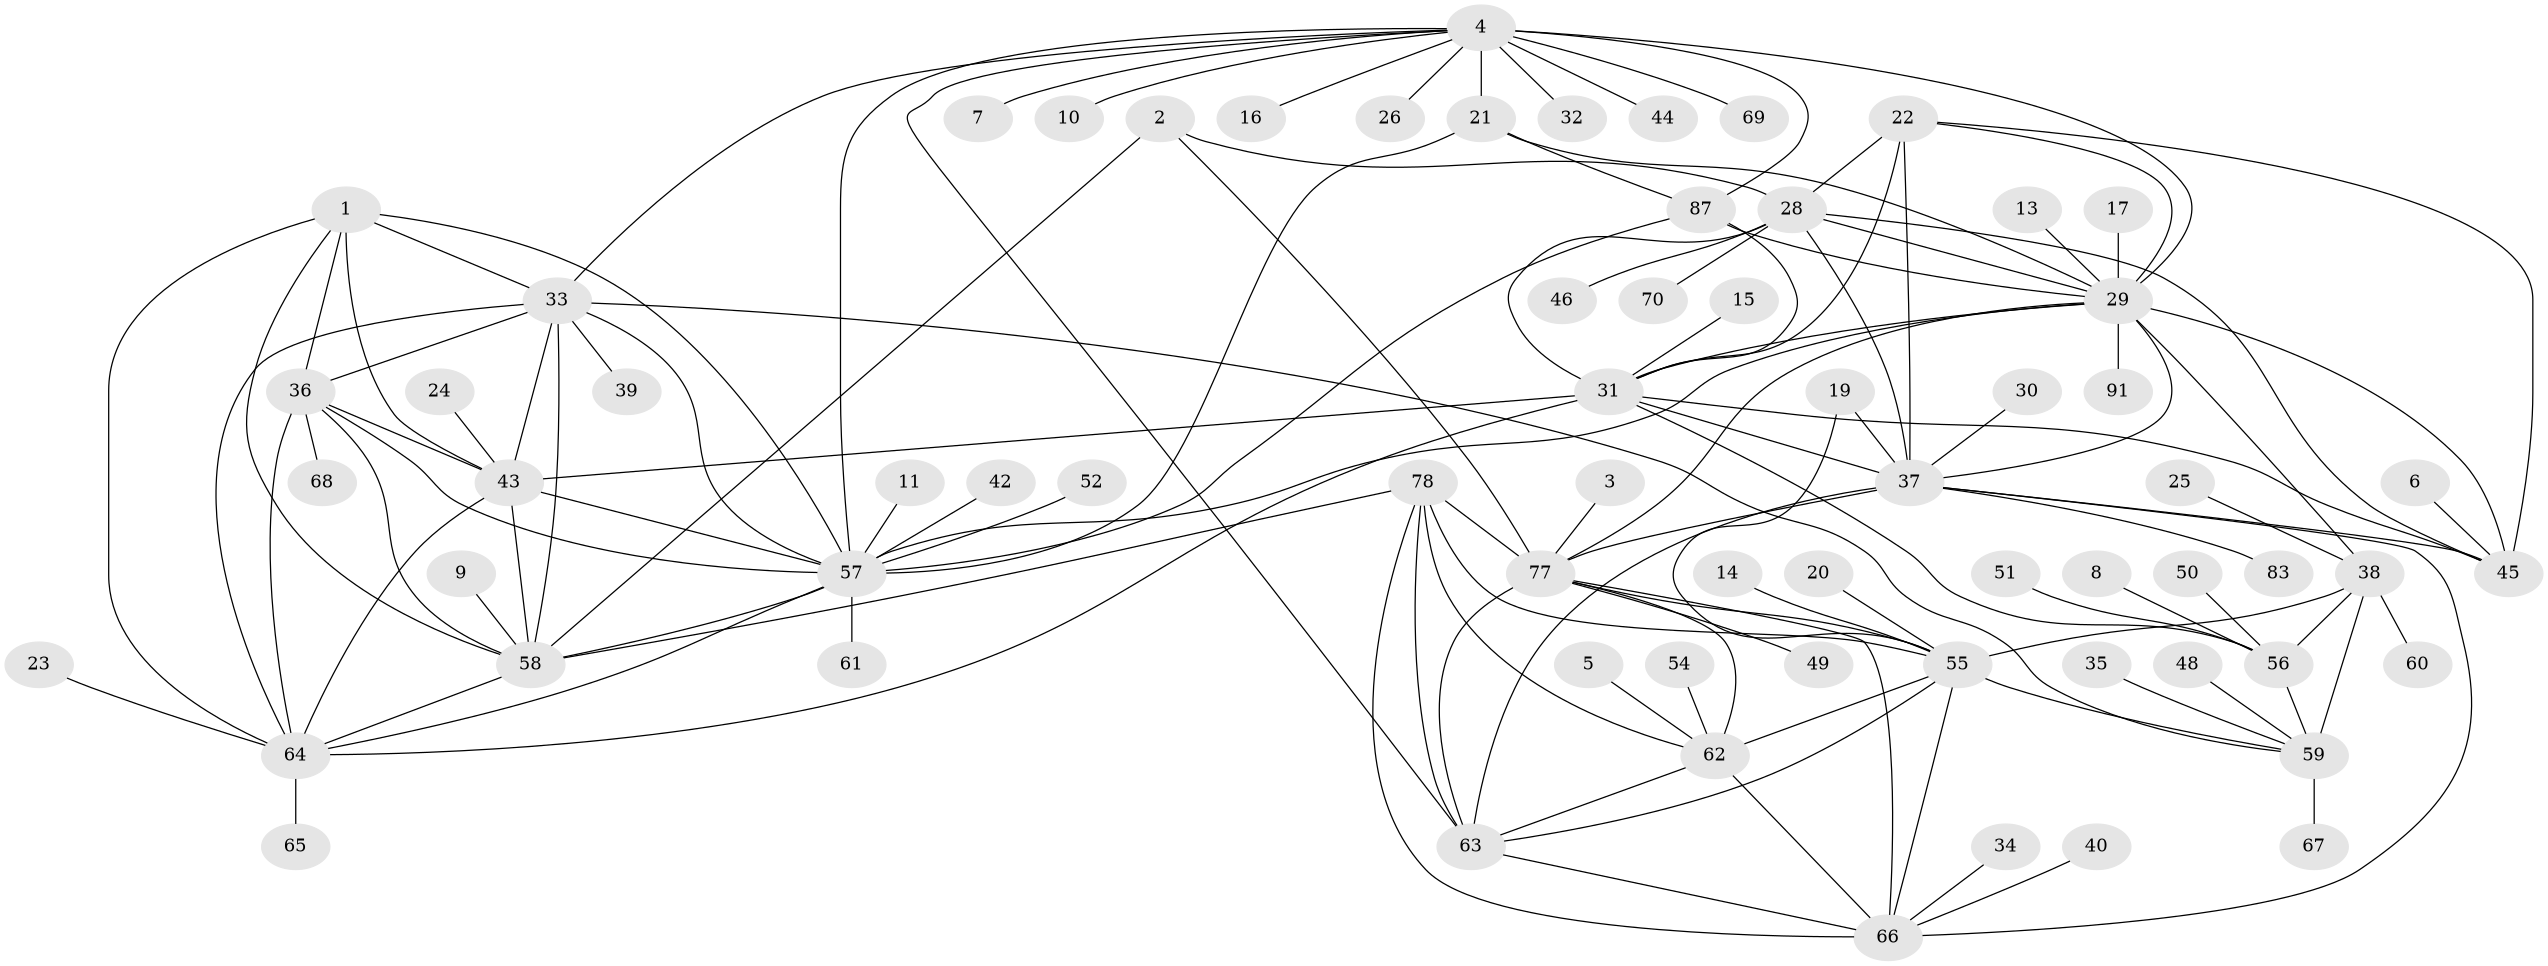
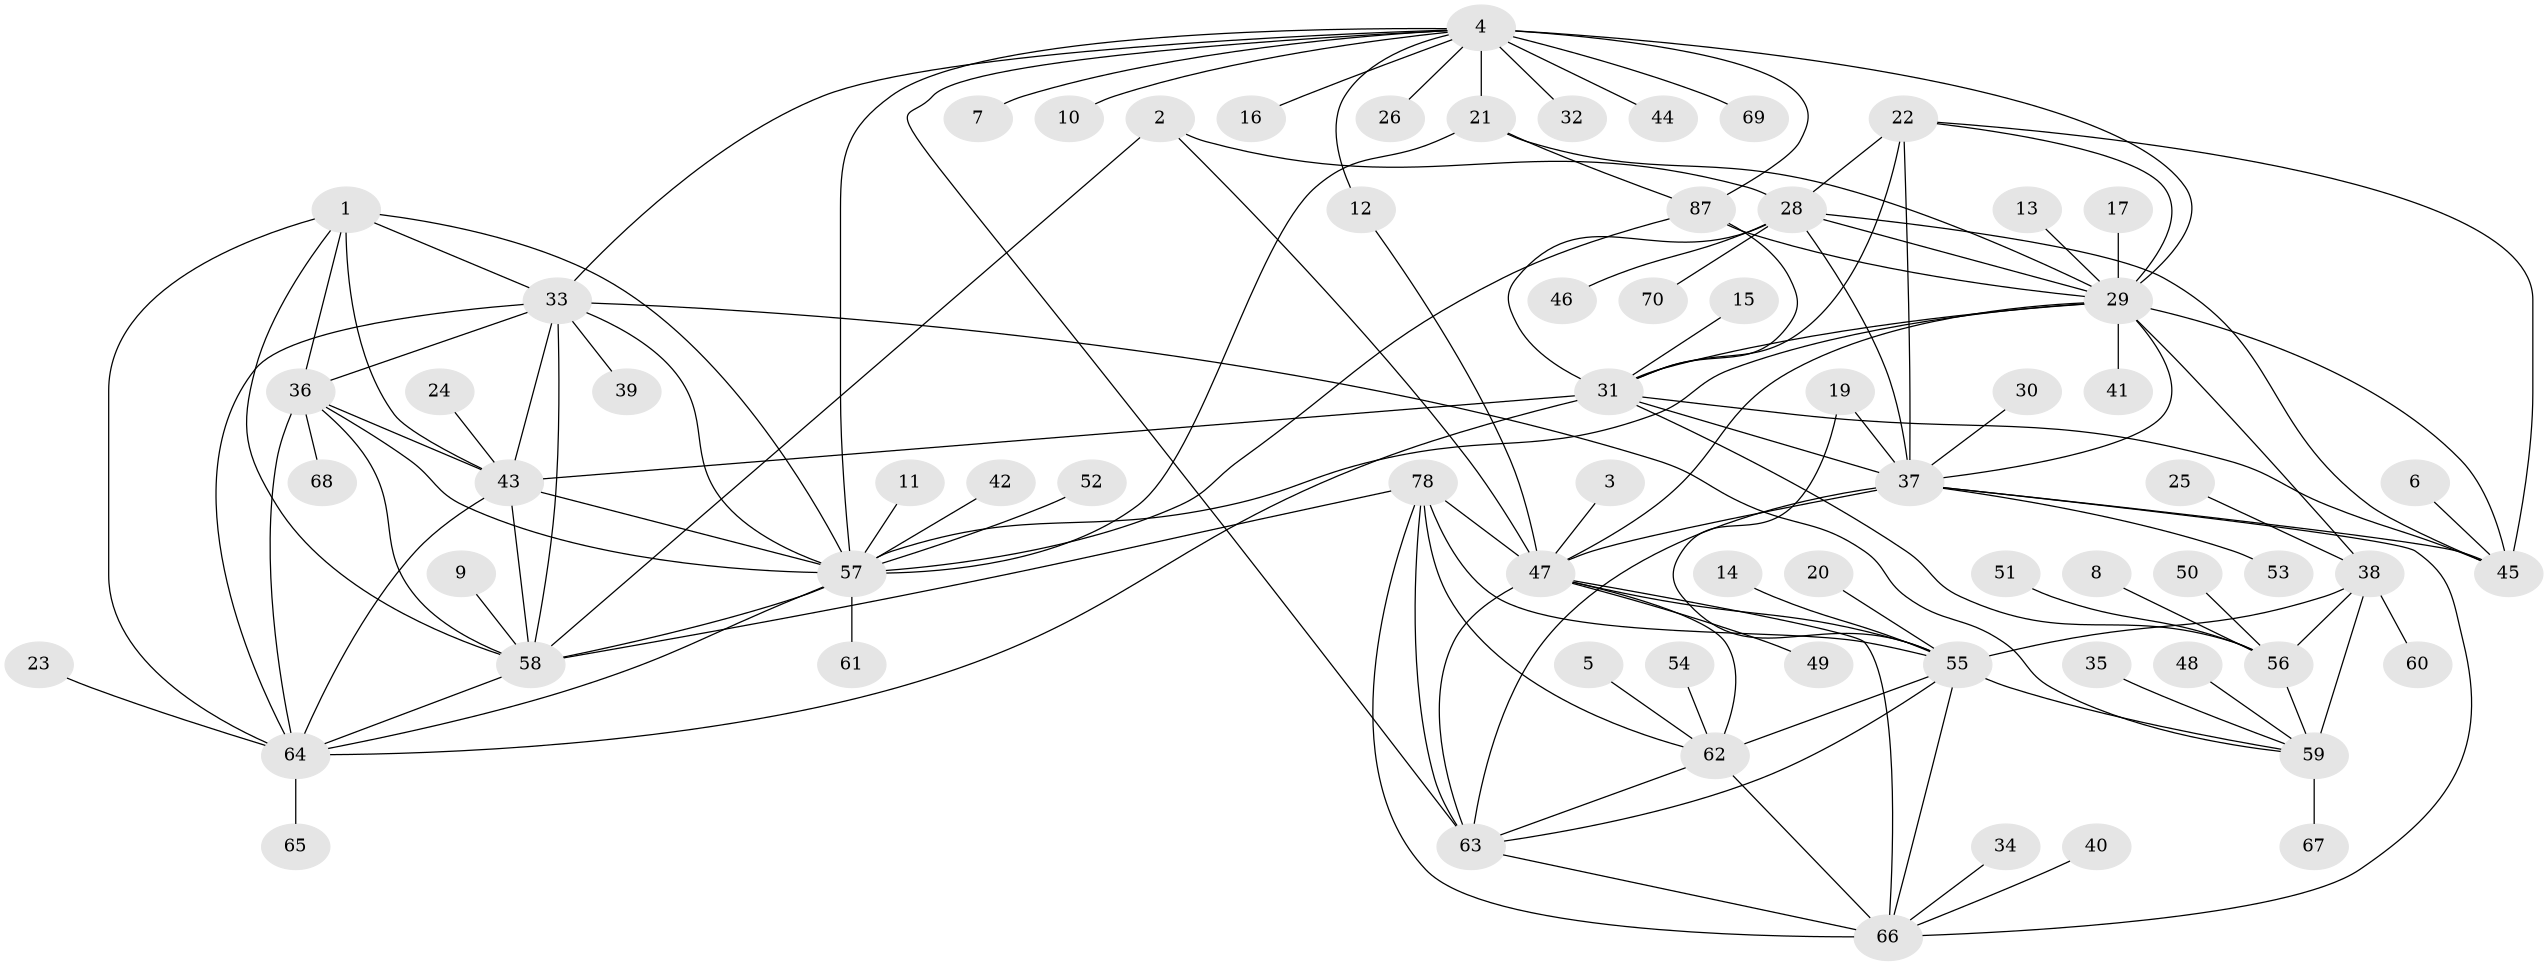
none -> (1361, 210)
(2118, 392) -> (2118, 392)
(1541, 574) -> (1541, 574)
(2279, 574) -> (2279, 574)
